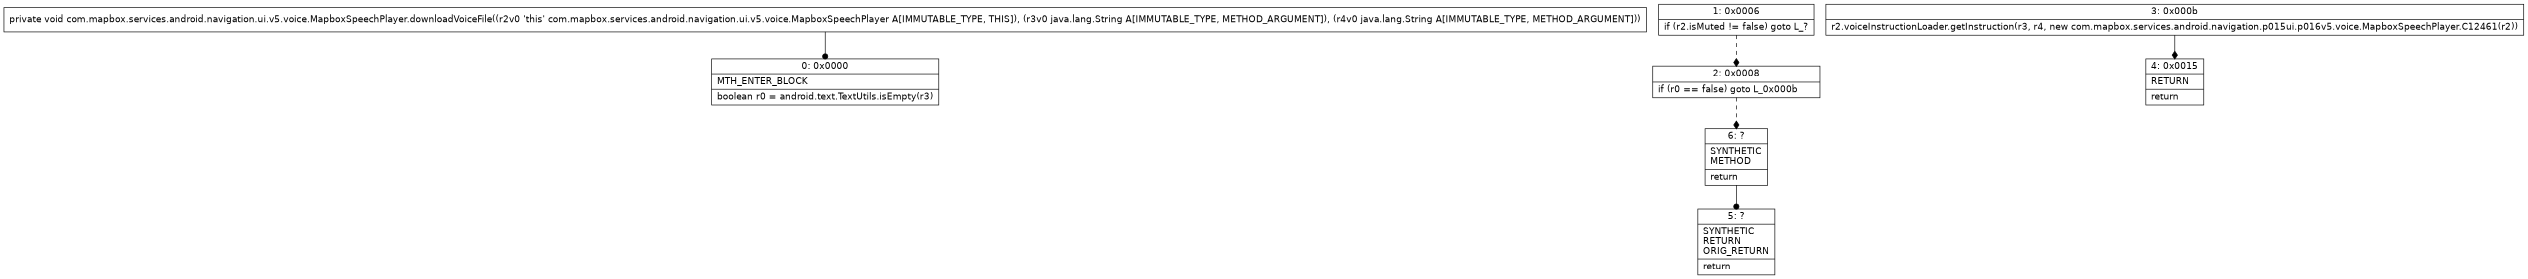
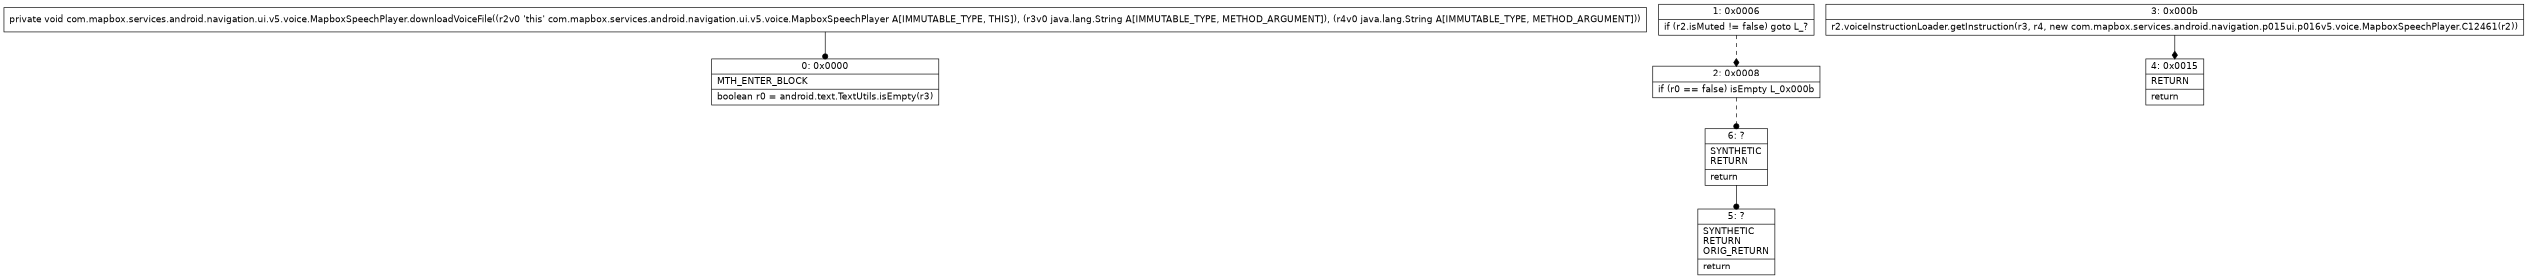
(1728, 90) -> (1736, 90)
(1736, 111) -> (1736, 111)
(1731, 161) -> (1729, 161)
